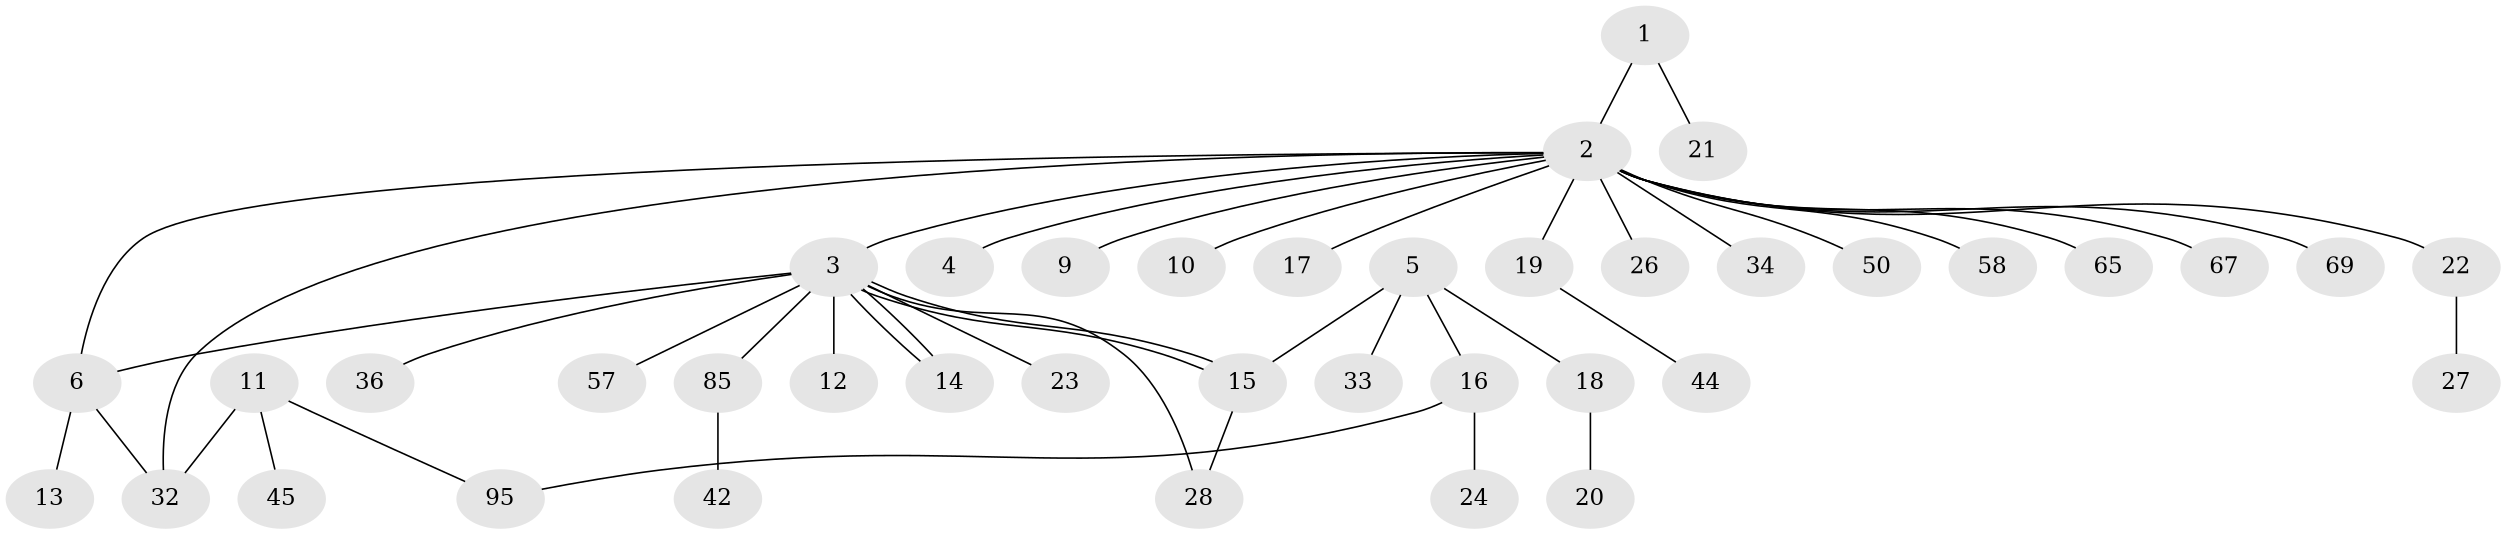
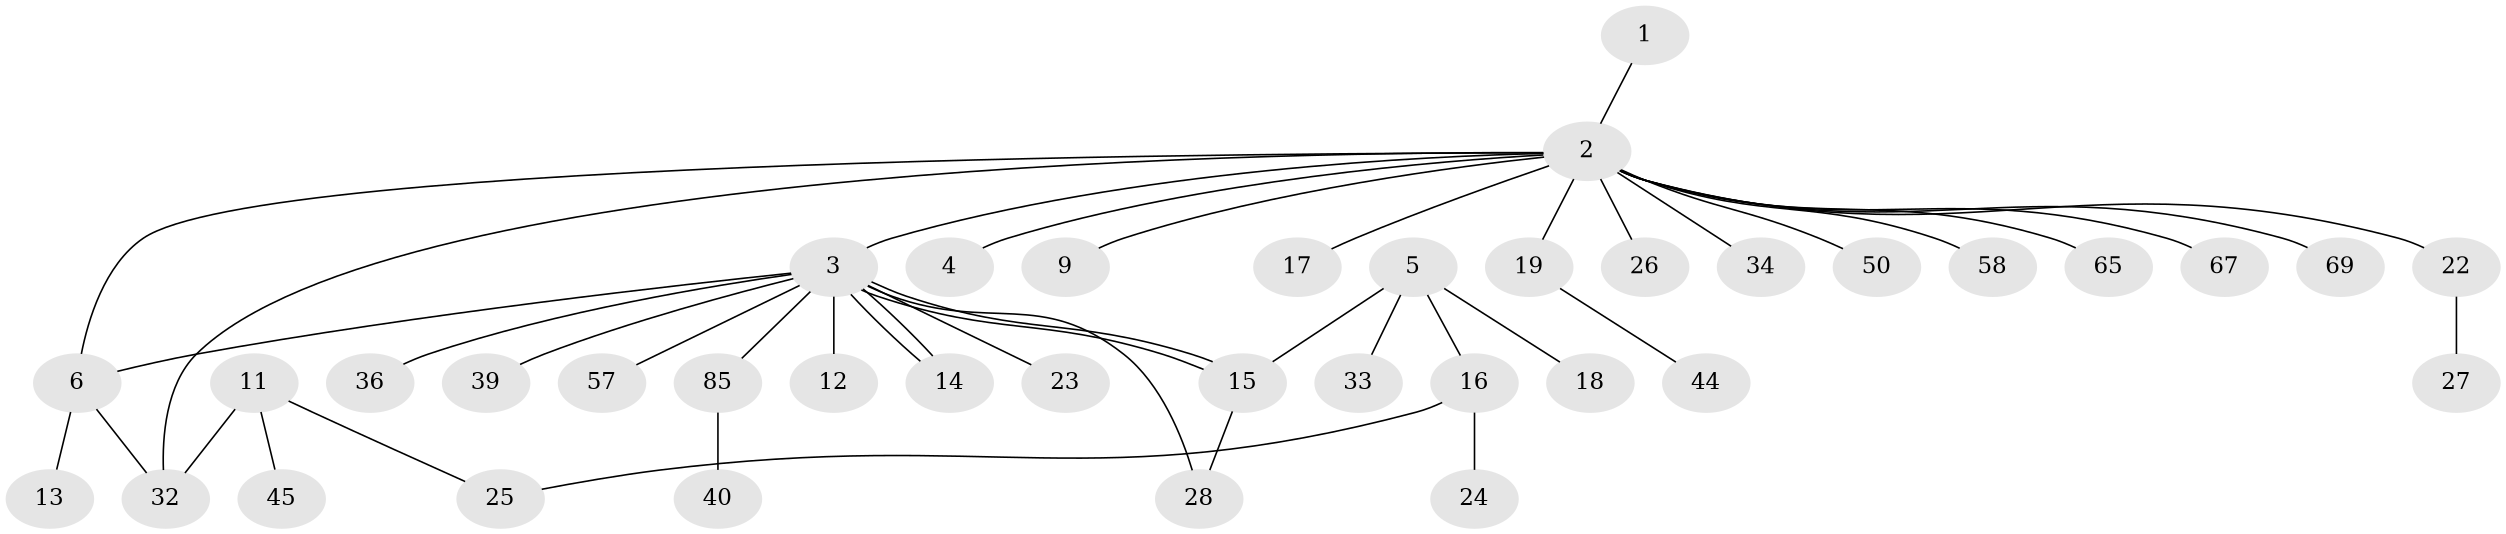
(1703, 151) -> none
(1182, 267) -> none
none -> (486, 383)
(501, 499) -> (501, 499)
(718, 499) -> (718, 499)
(1590, 499) -> none
